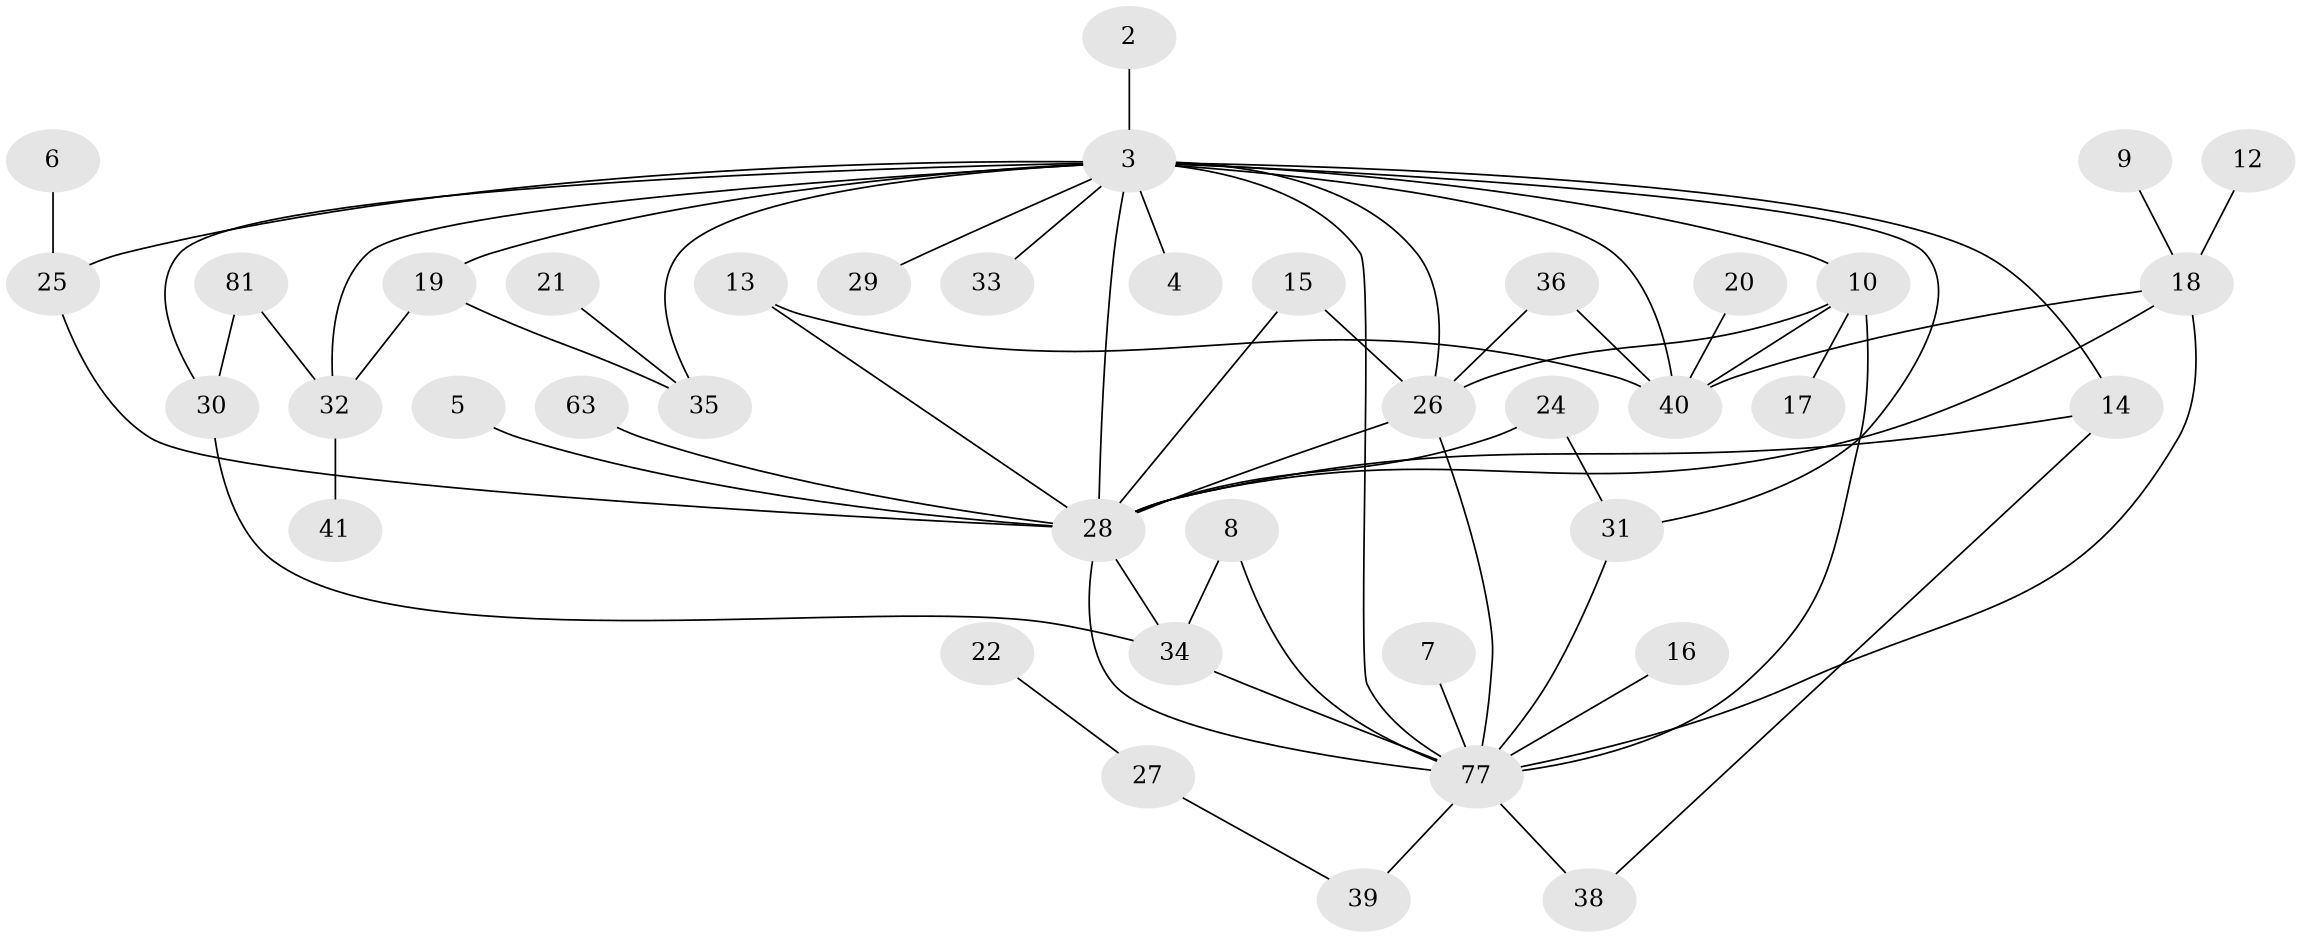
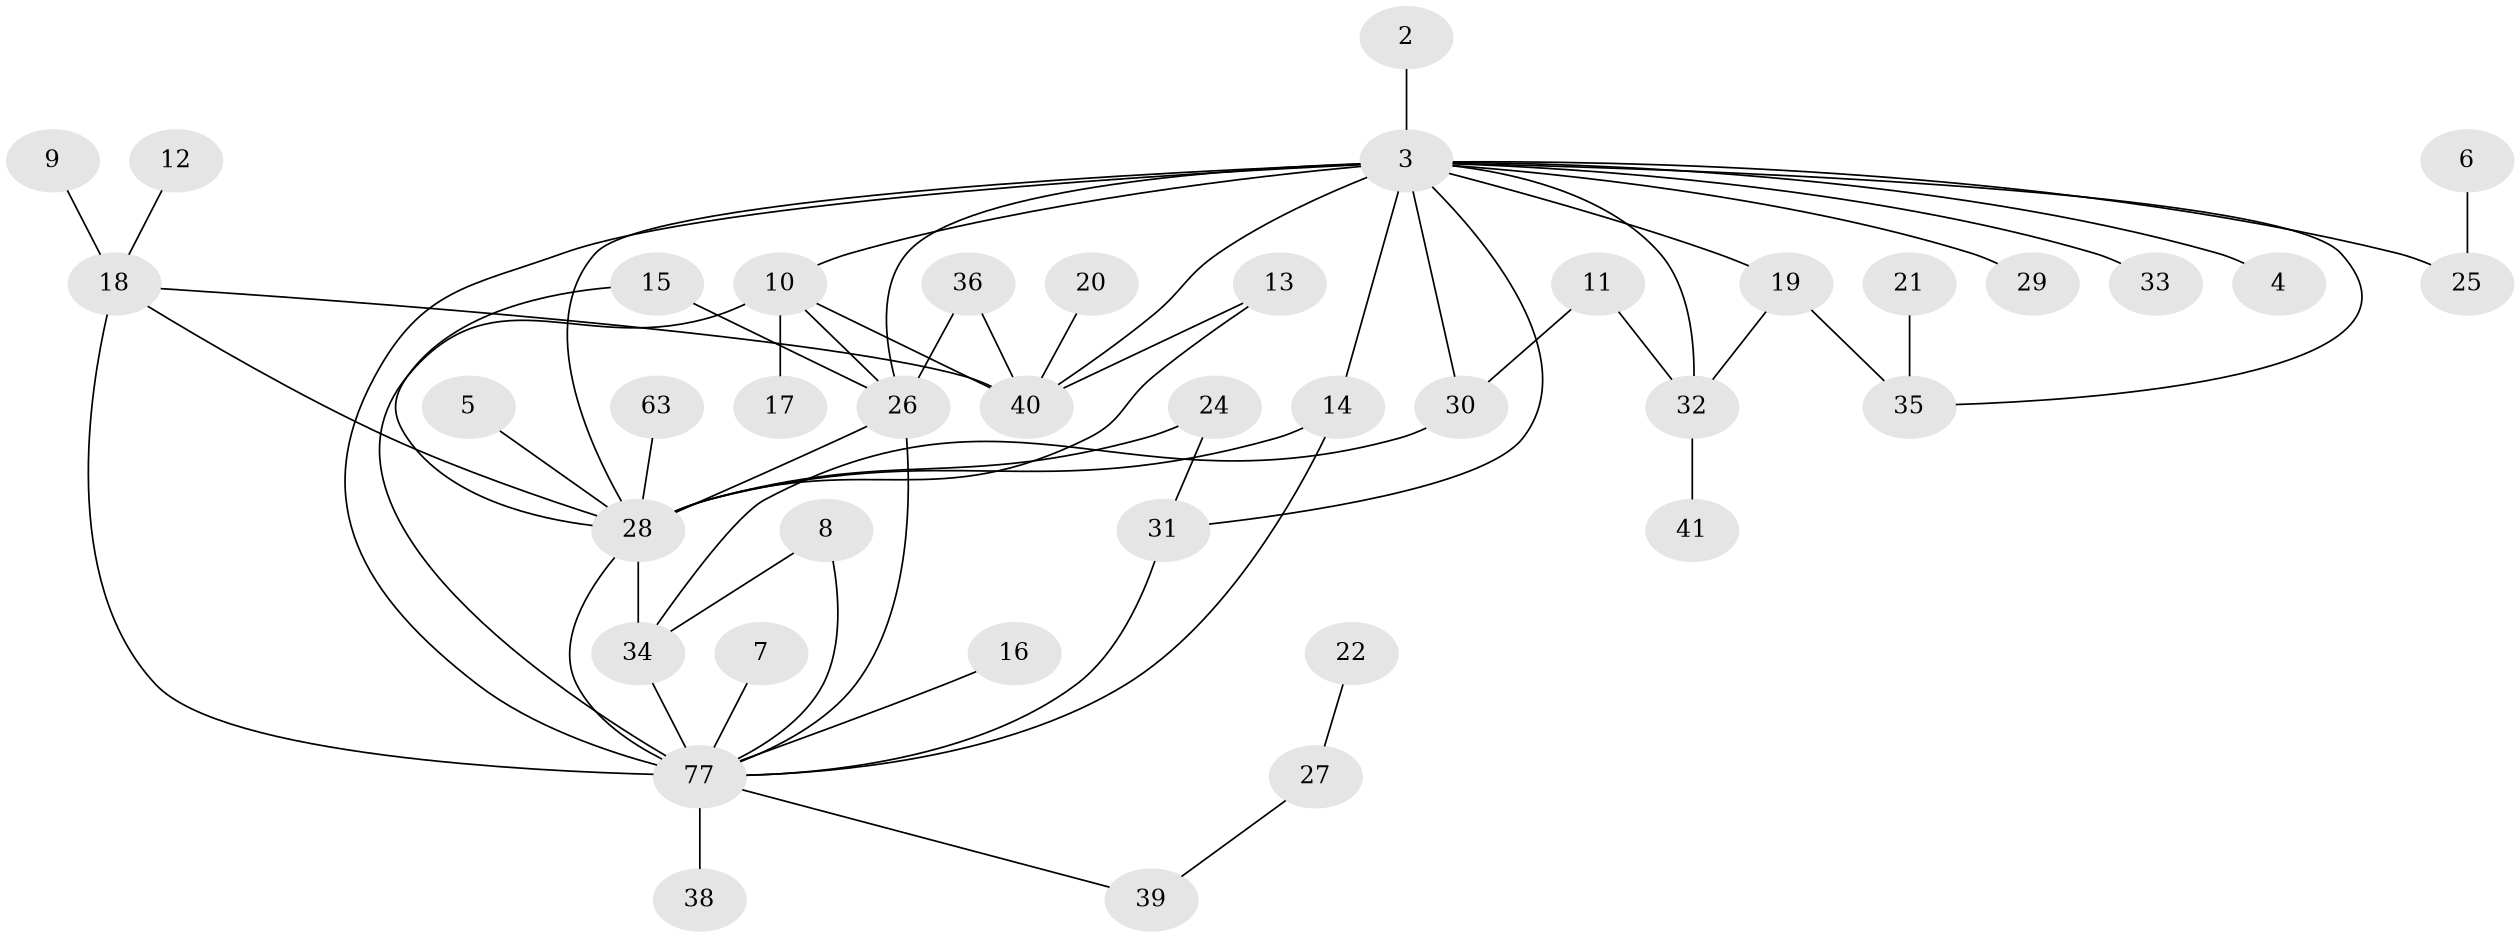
(241, 284) -> (1598, 284)
(522, 493) -> none
(1865, 643) -> (1094, 701)
